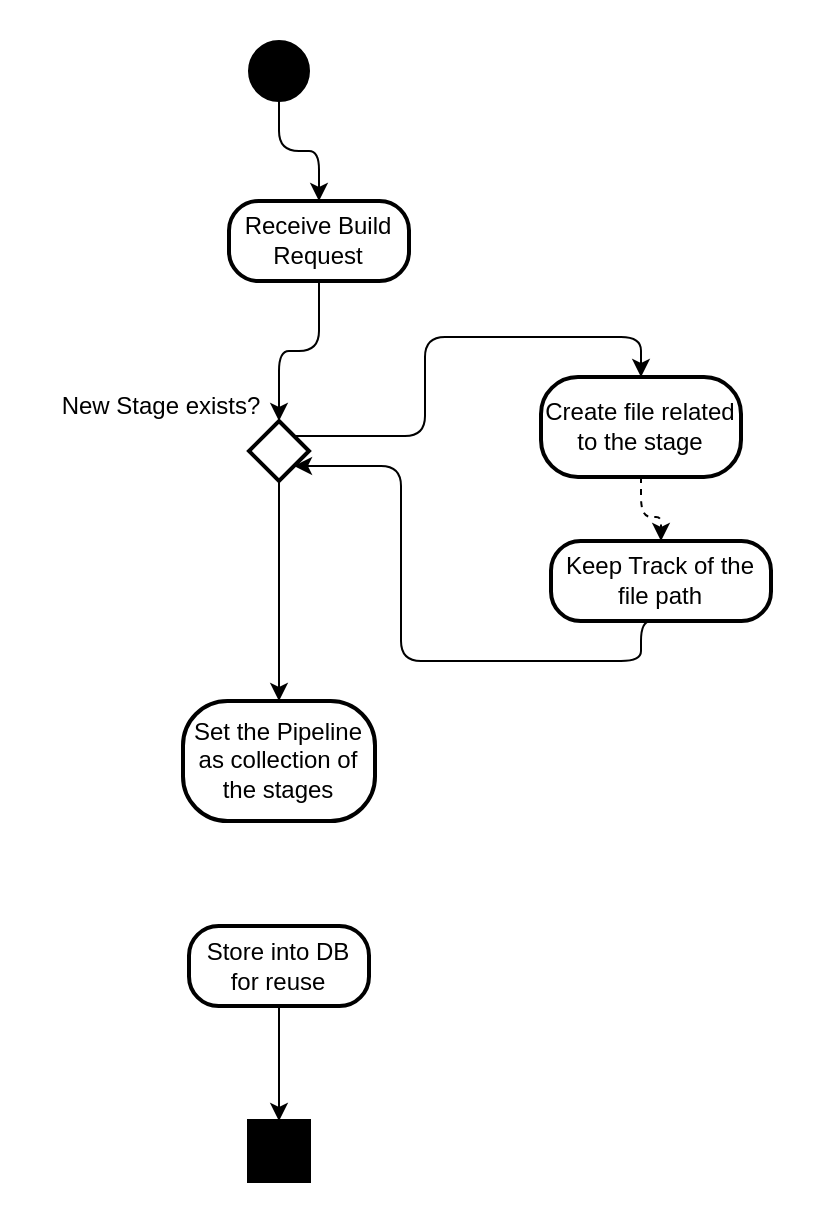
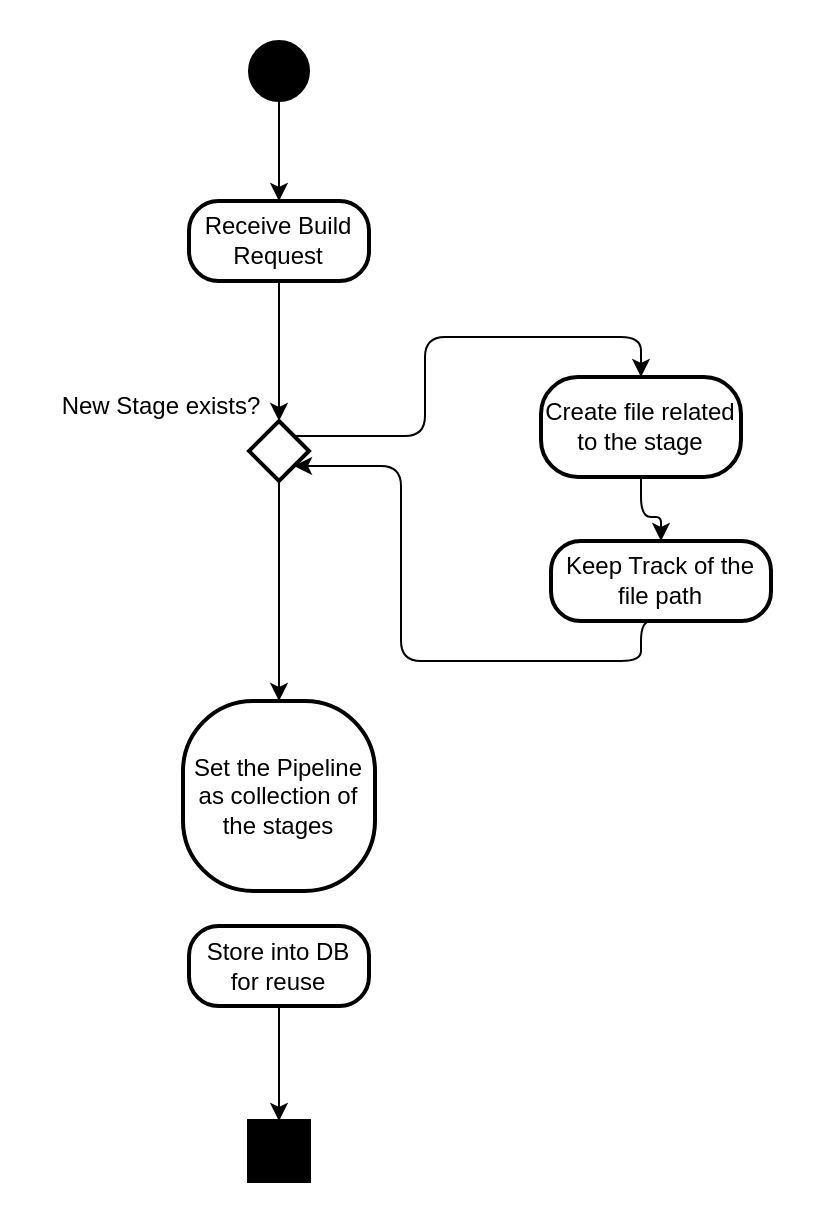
(319, 241) -> (279, 241)
(642, 509) -> (642, 509)
(279, 761) -> (279, 796)
